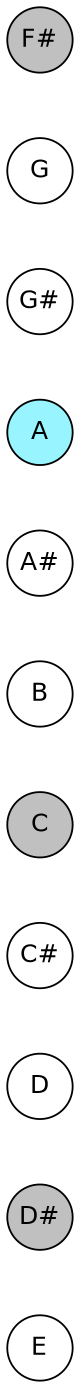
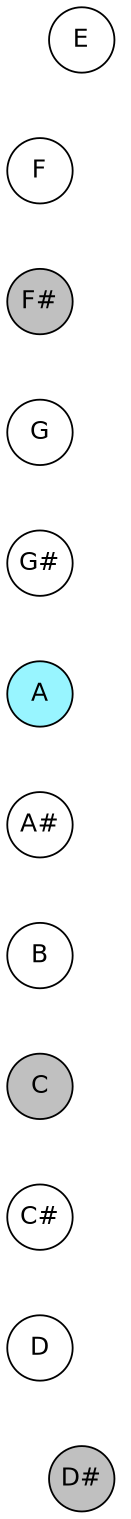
none -> (40, 171)
